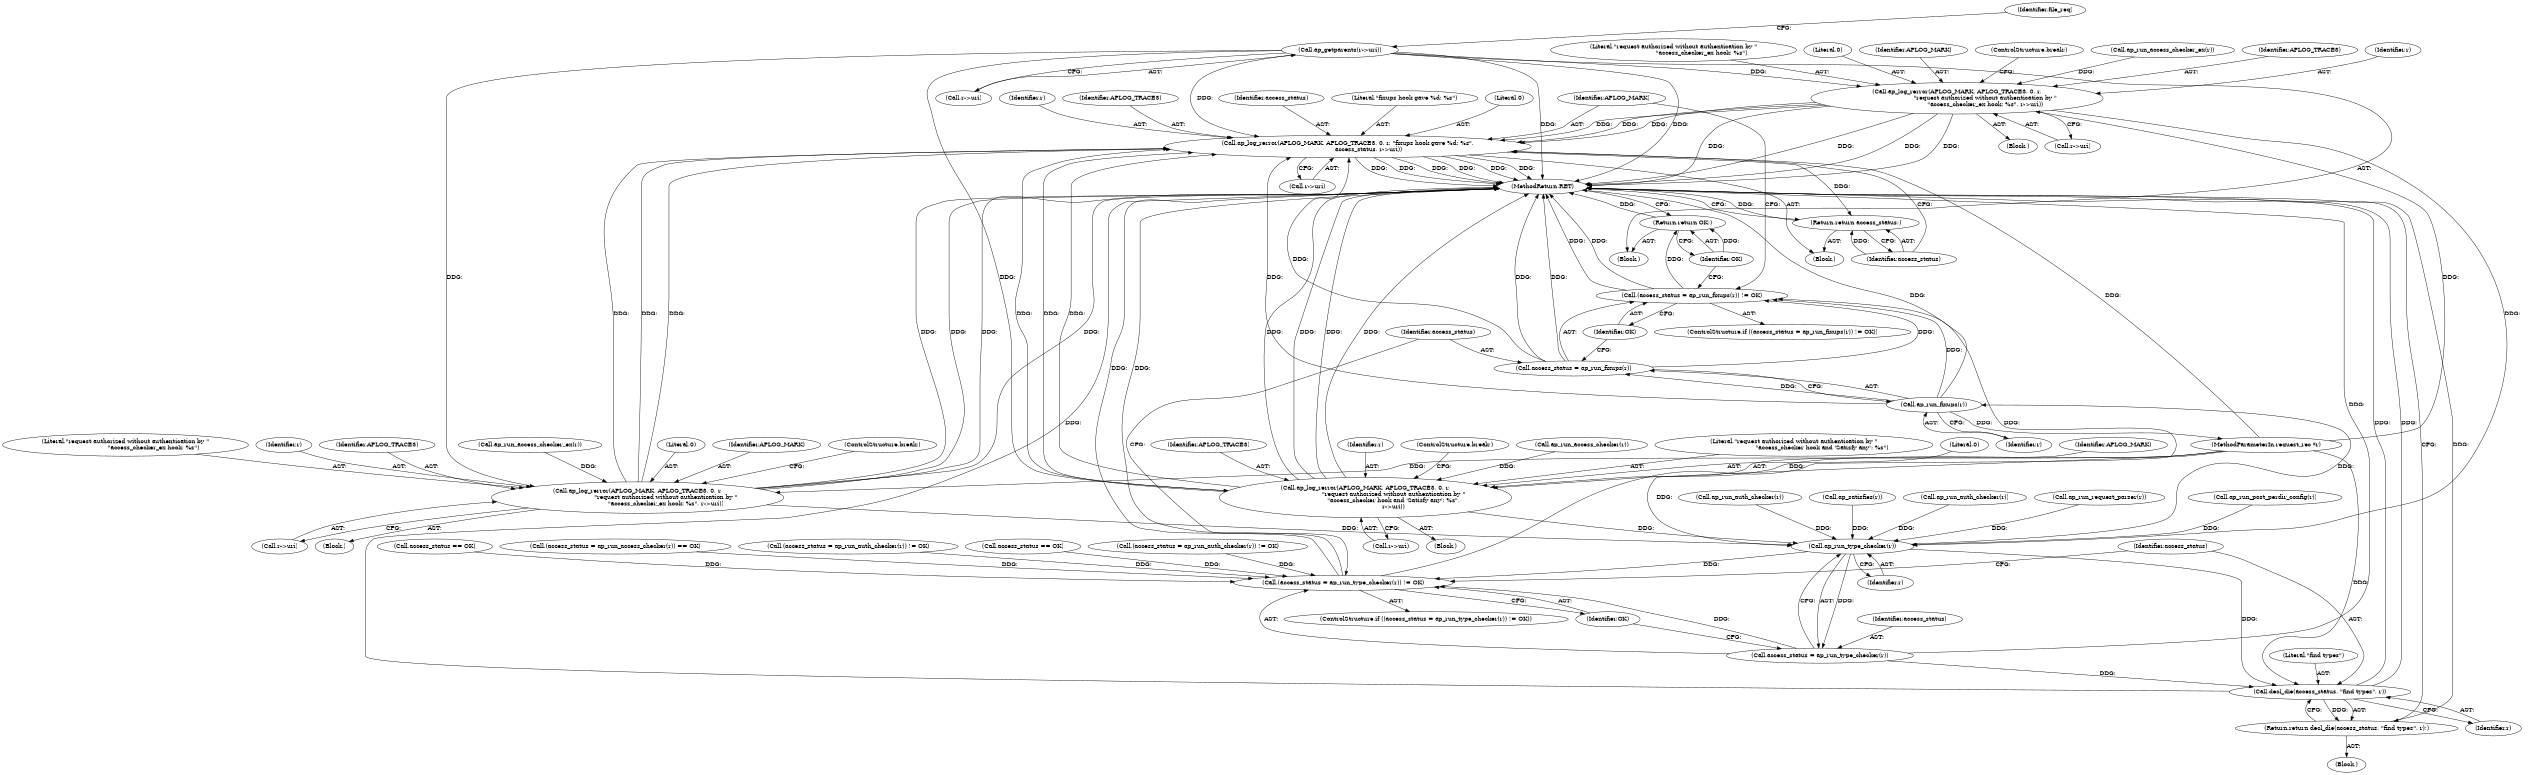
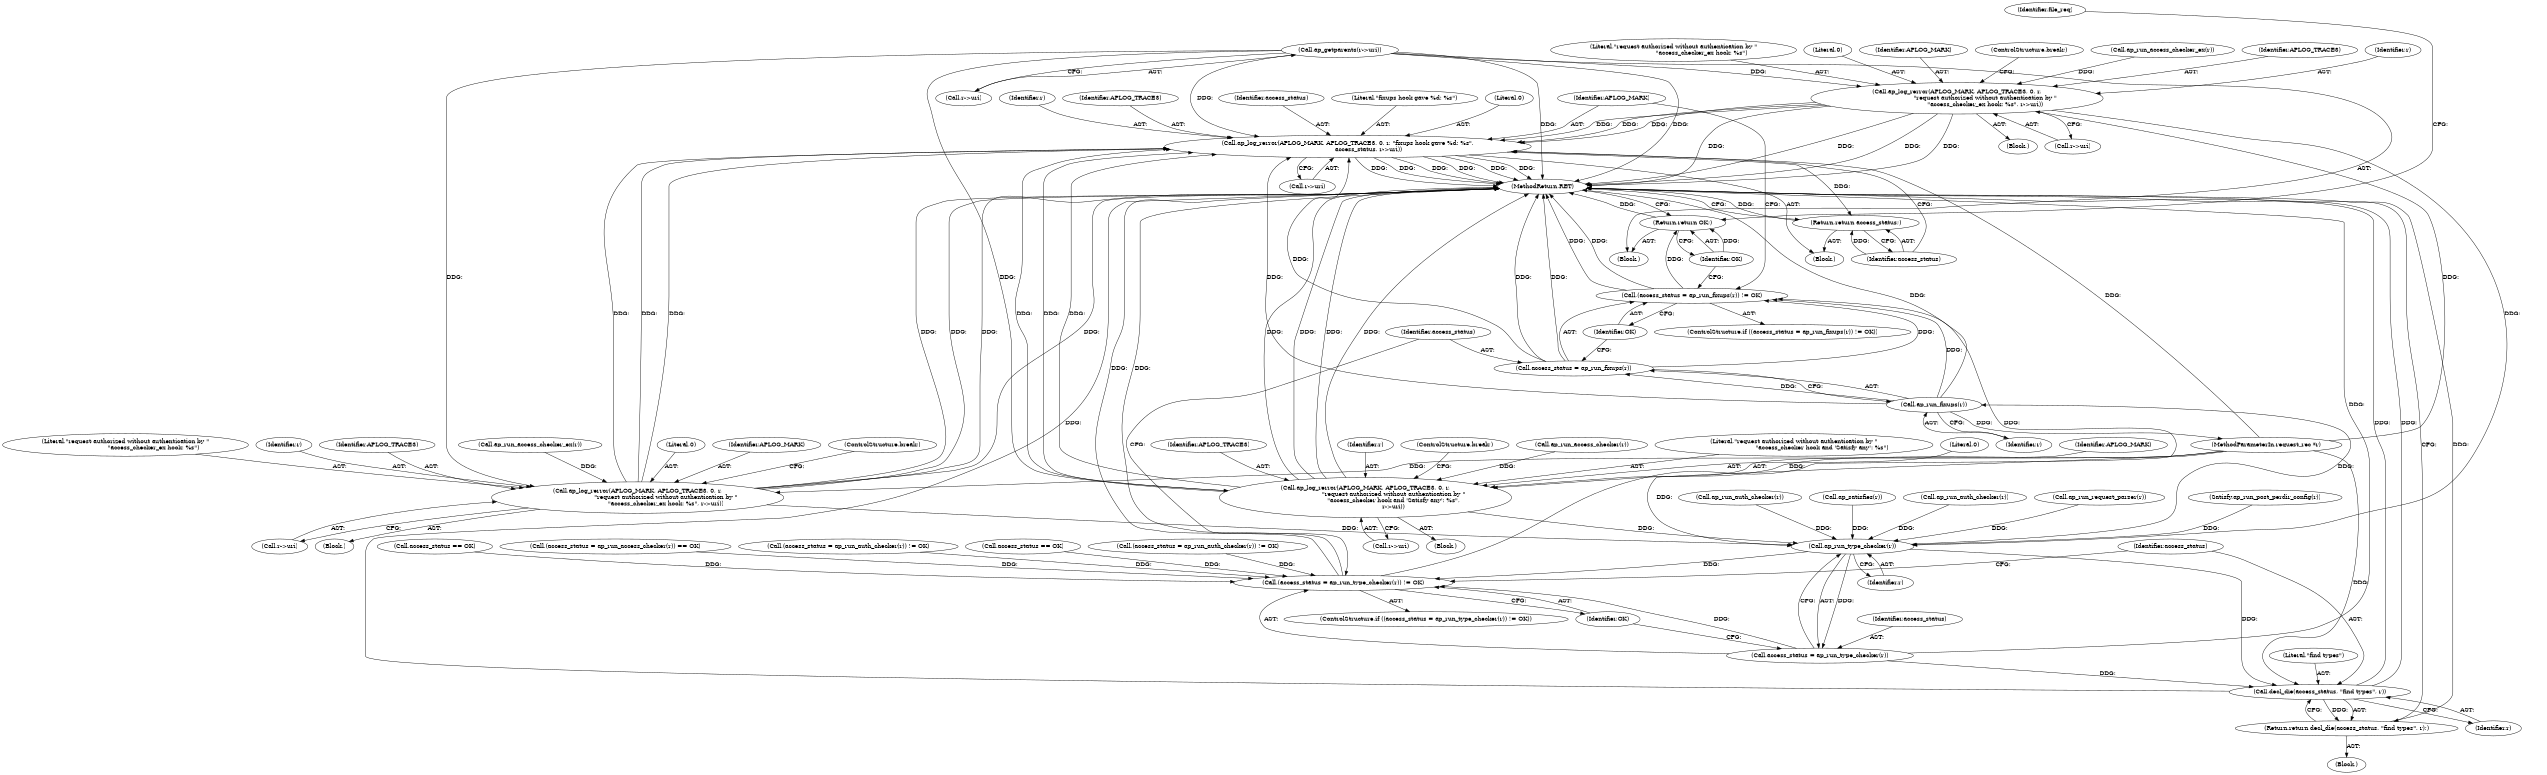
(1702, 30) -> (2311, 191)
(2265, 498) -> (2265, 498)
